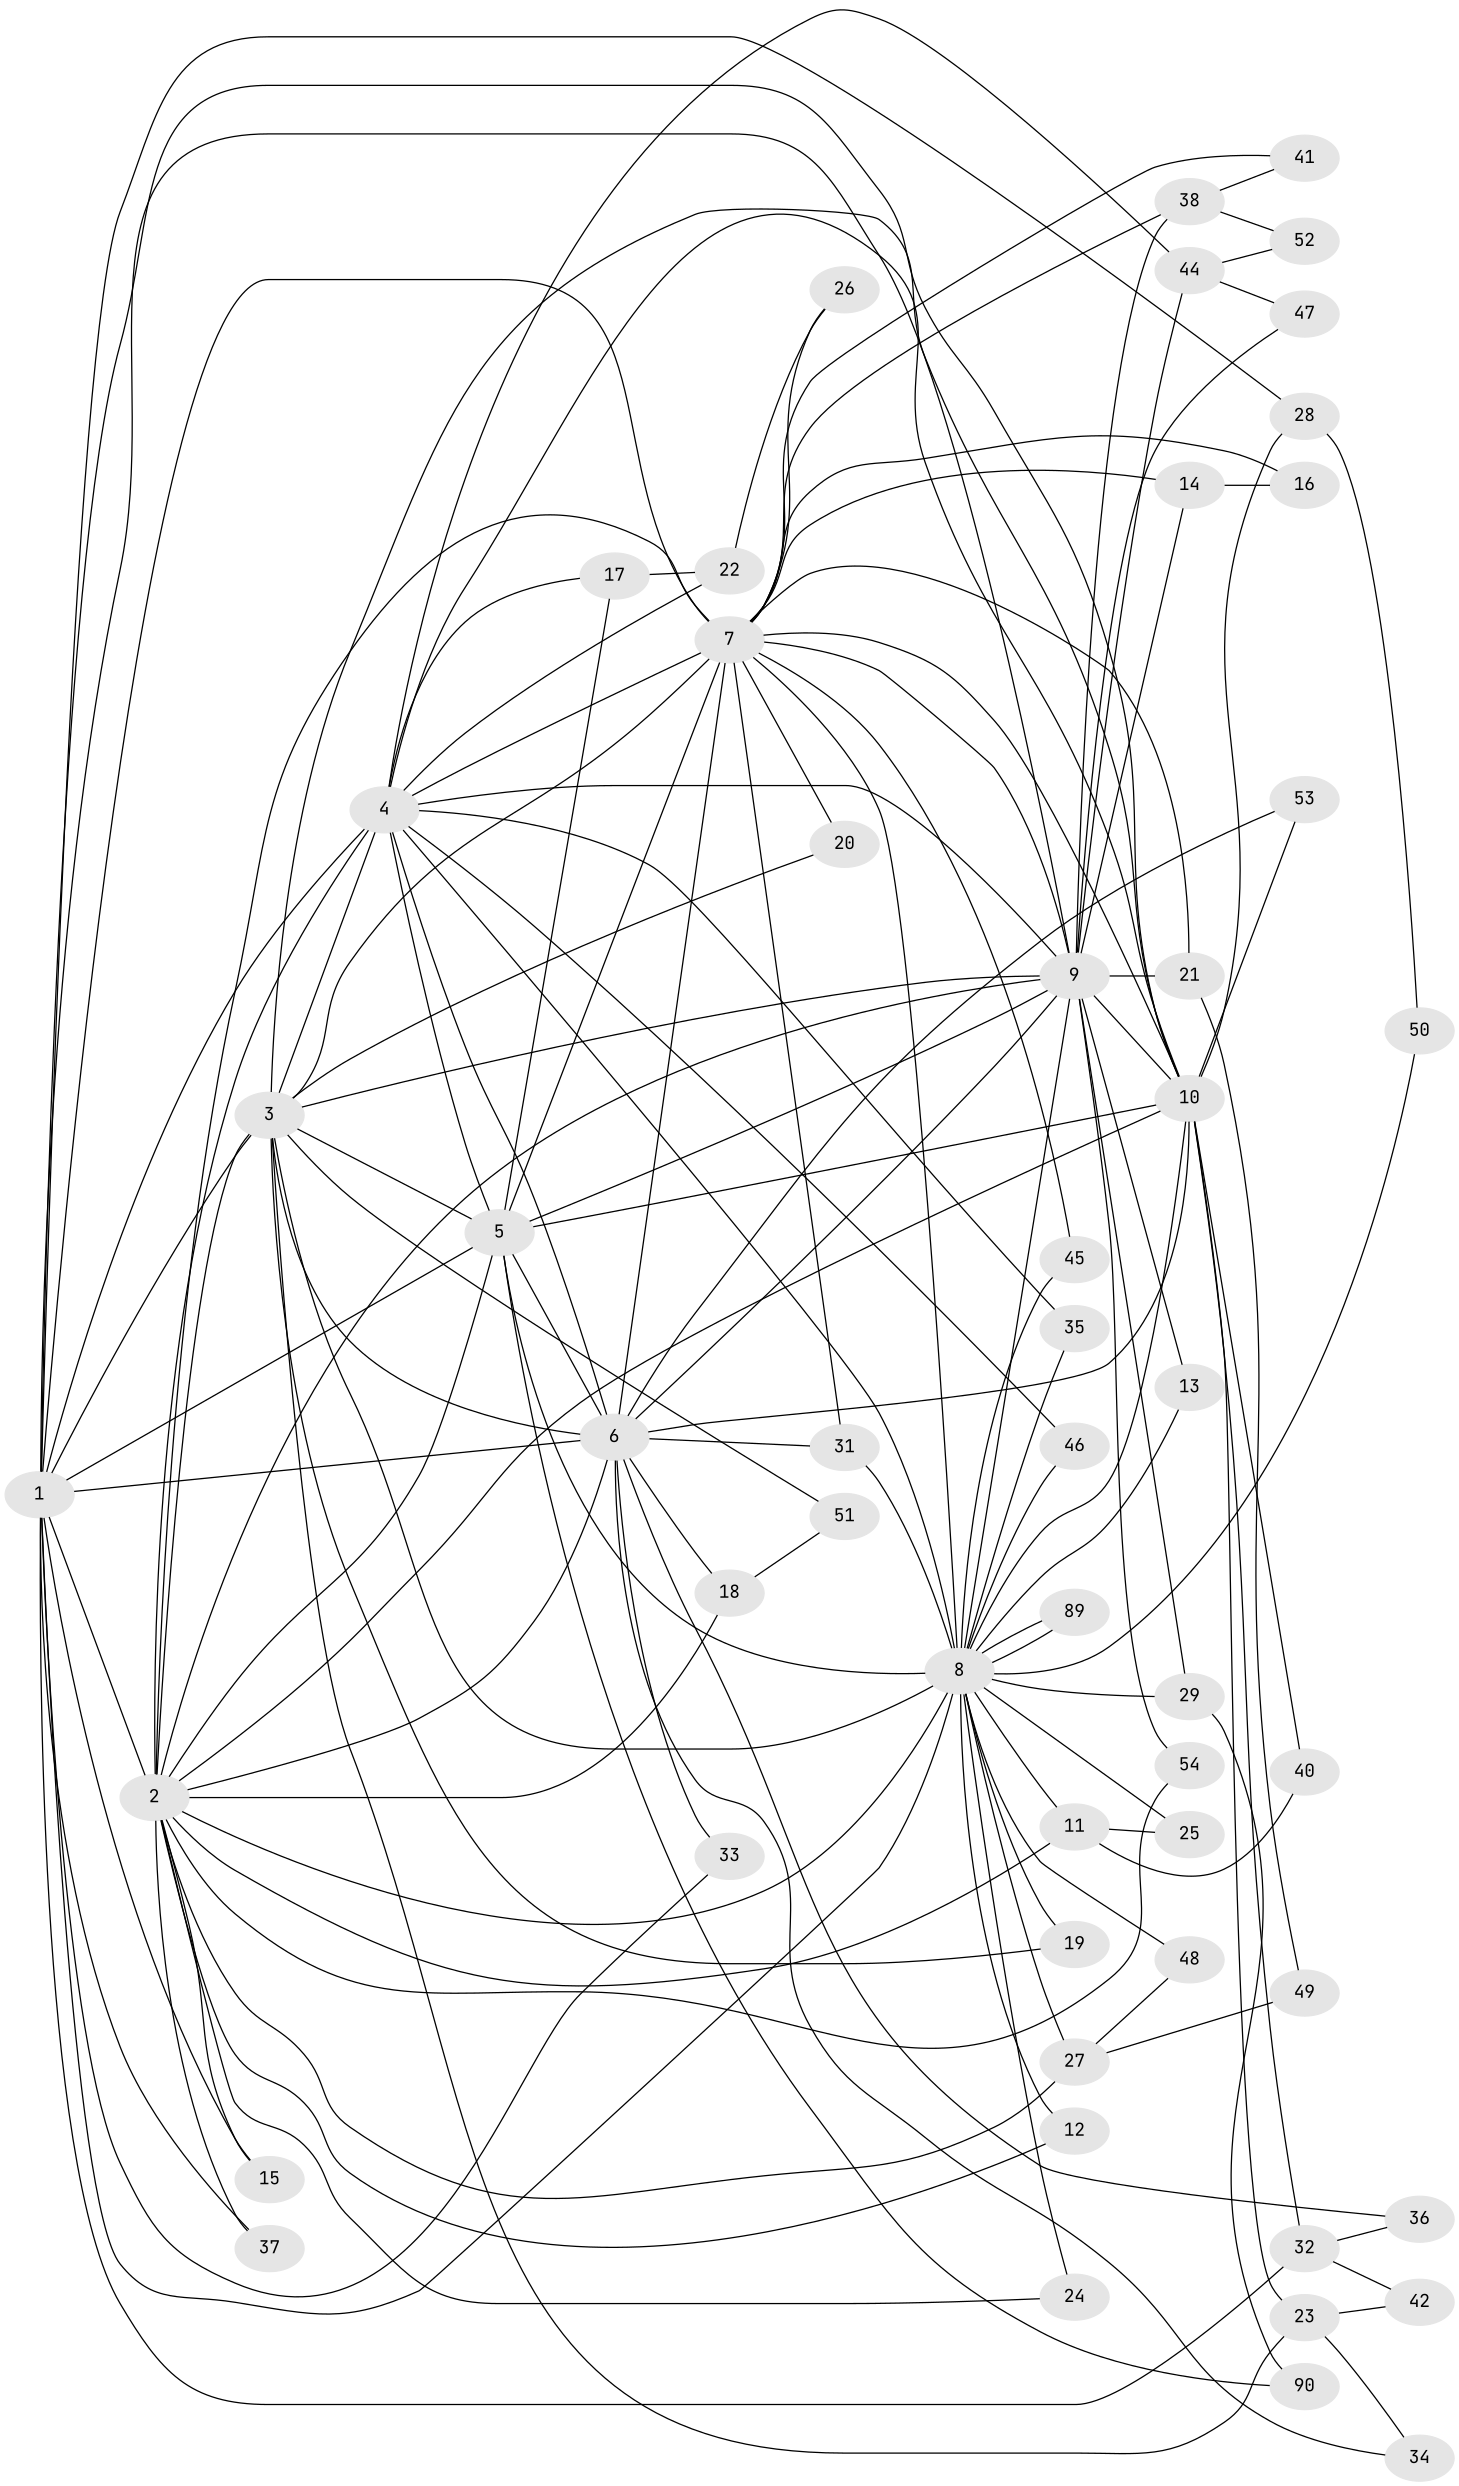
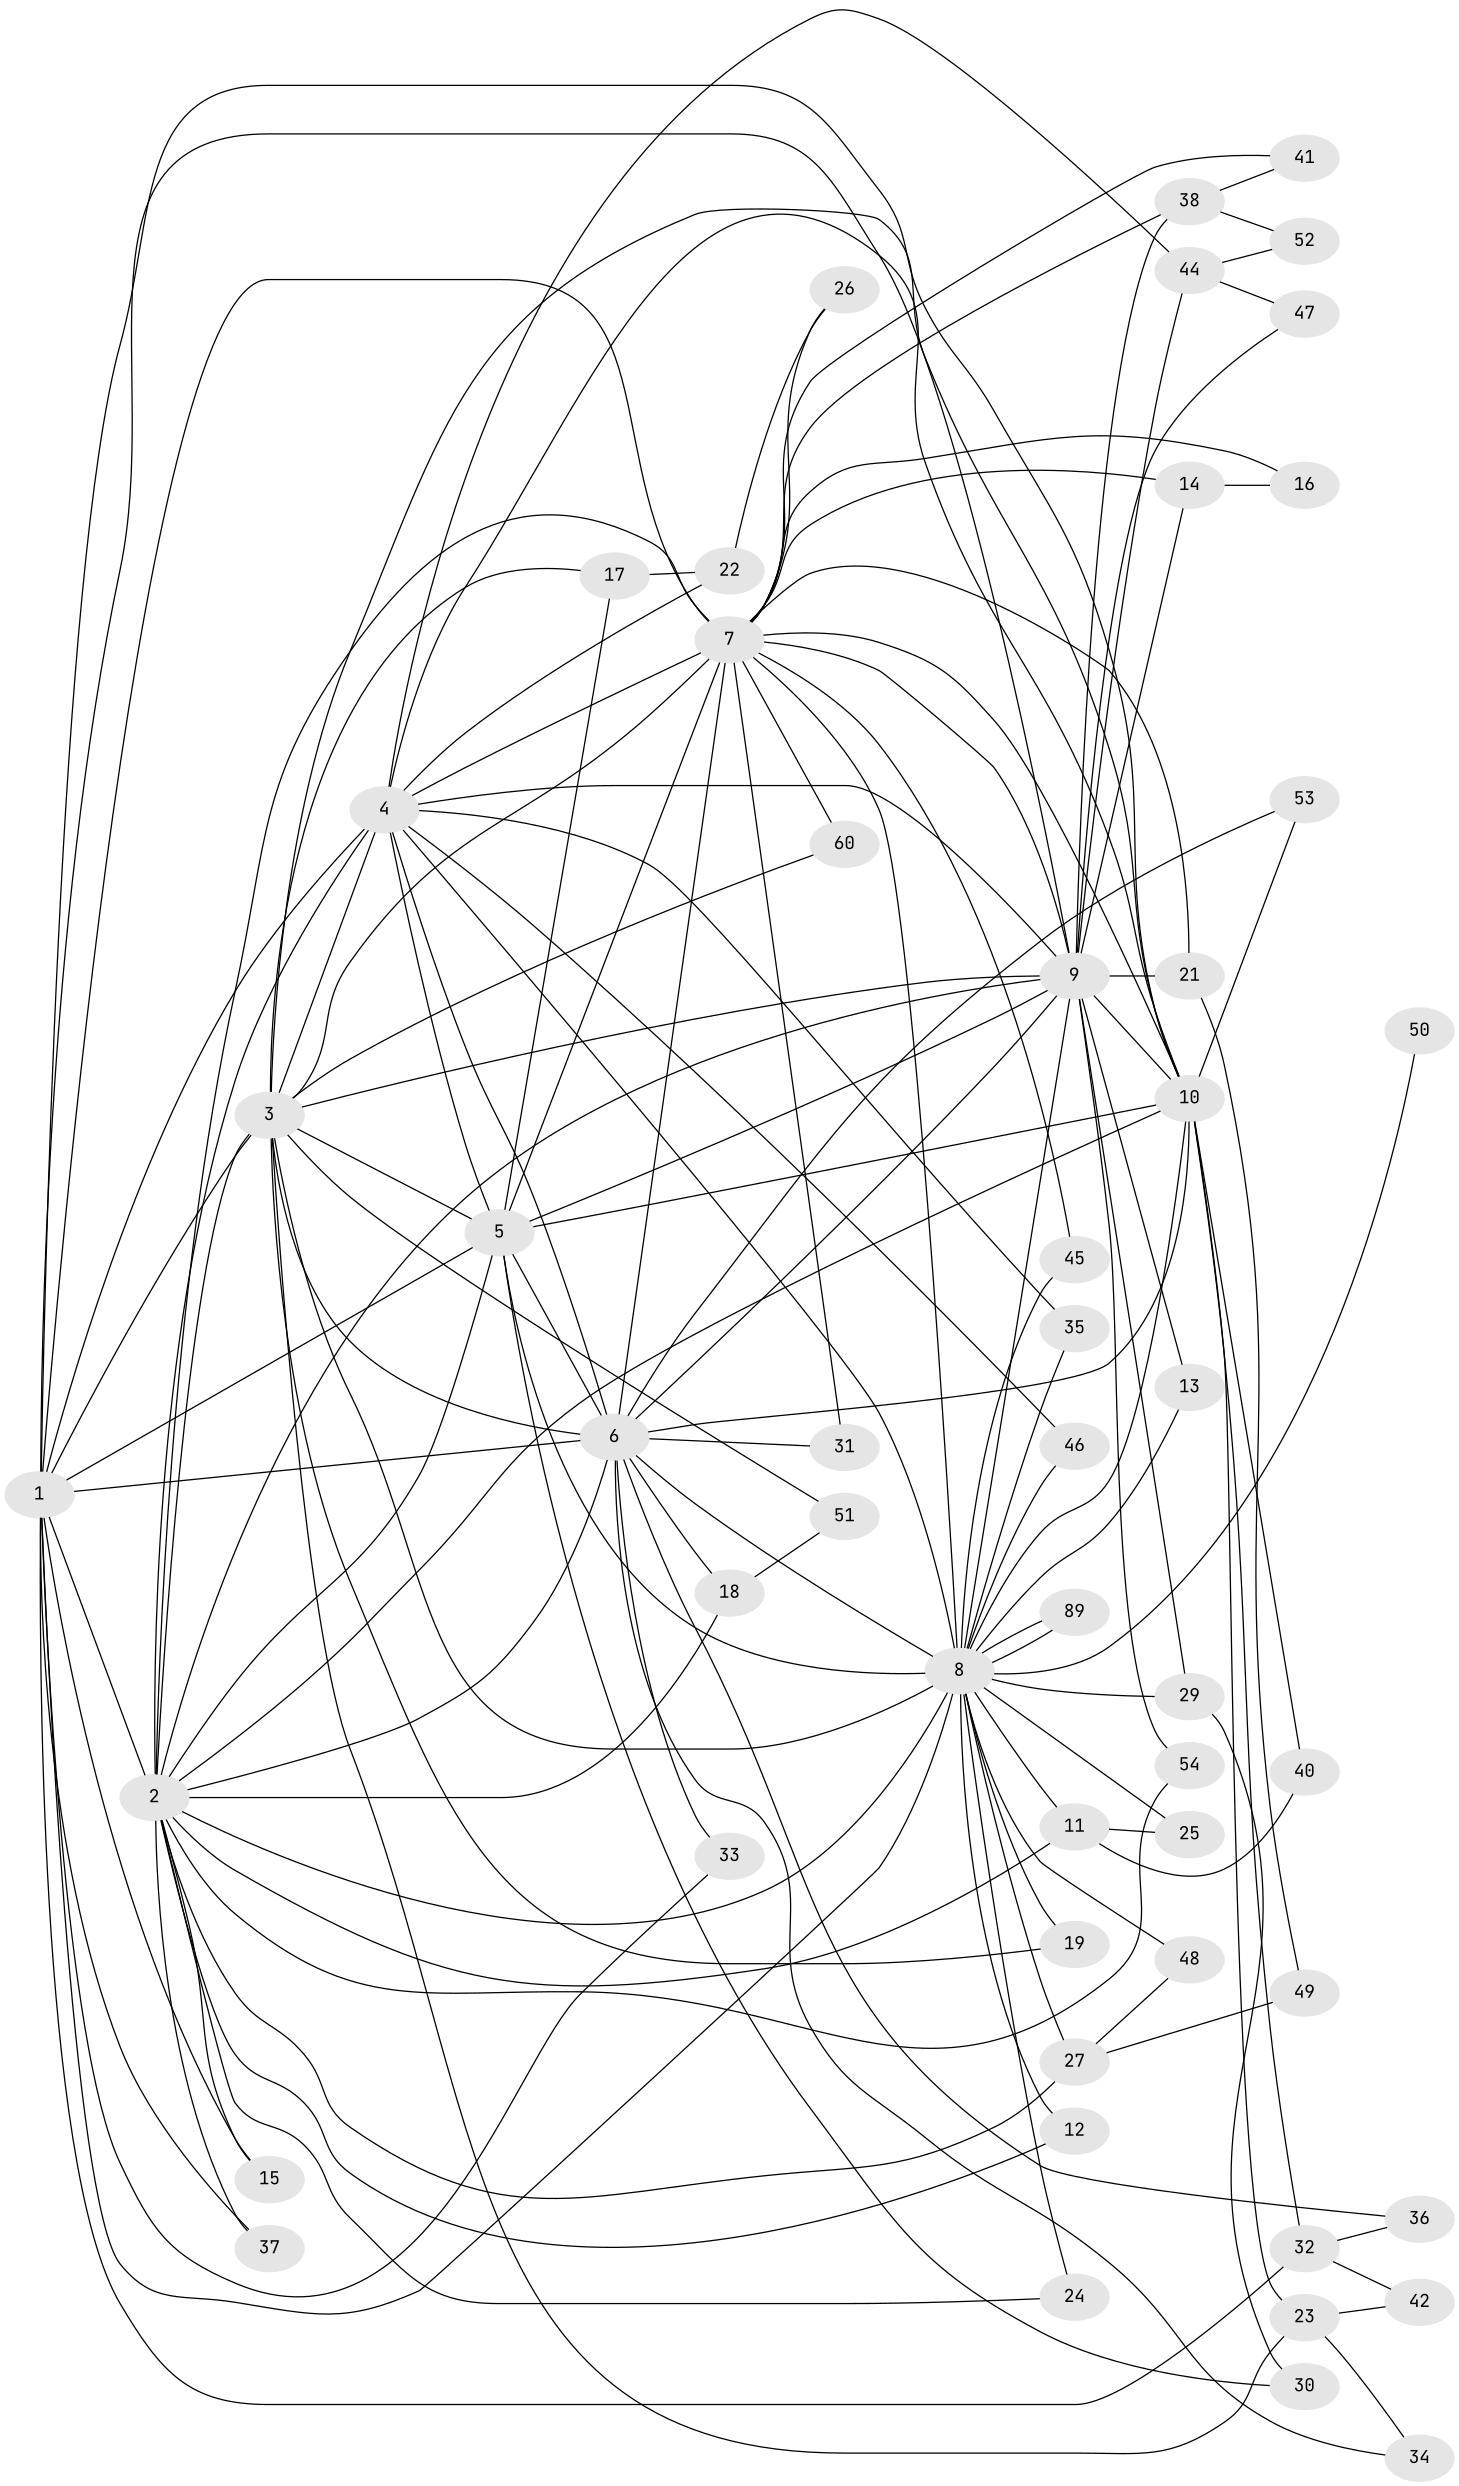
(1305, 416) -> none
(445, 644) -> (330, 759)
(845, 844) -> (845, 844)
(917, 1553) -> (788, 1567)
(1305, 2387) -> (1305, 2387)
